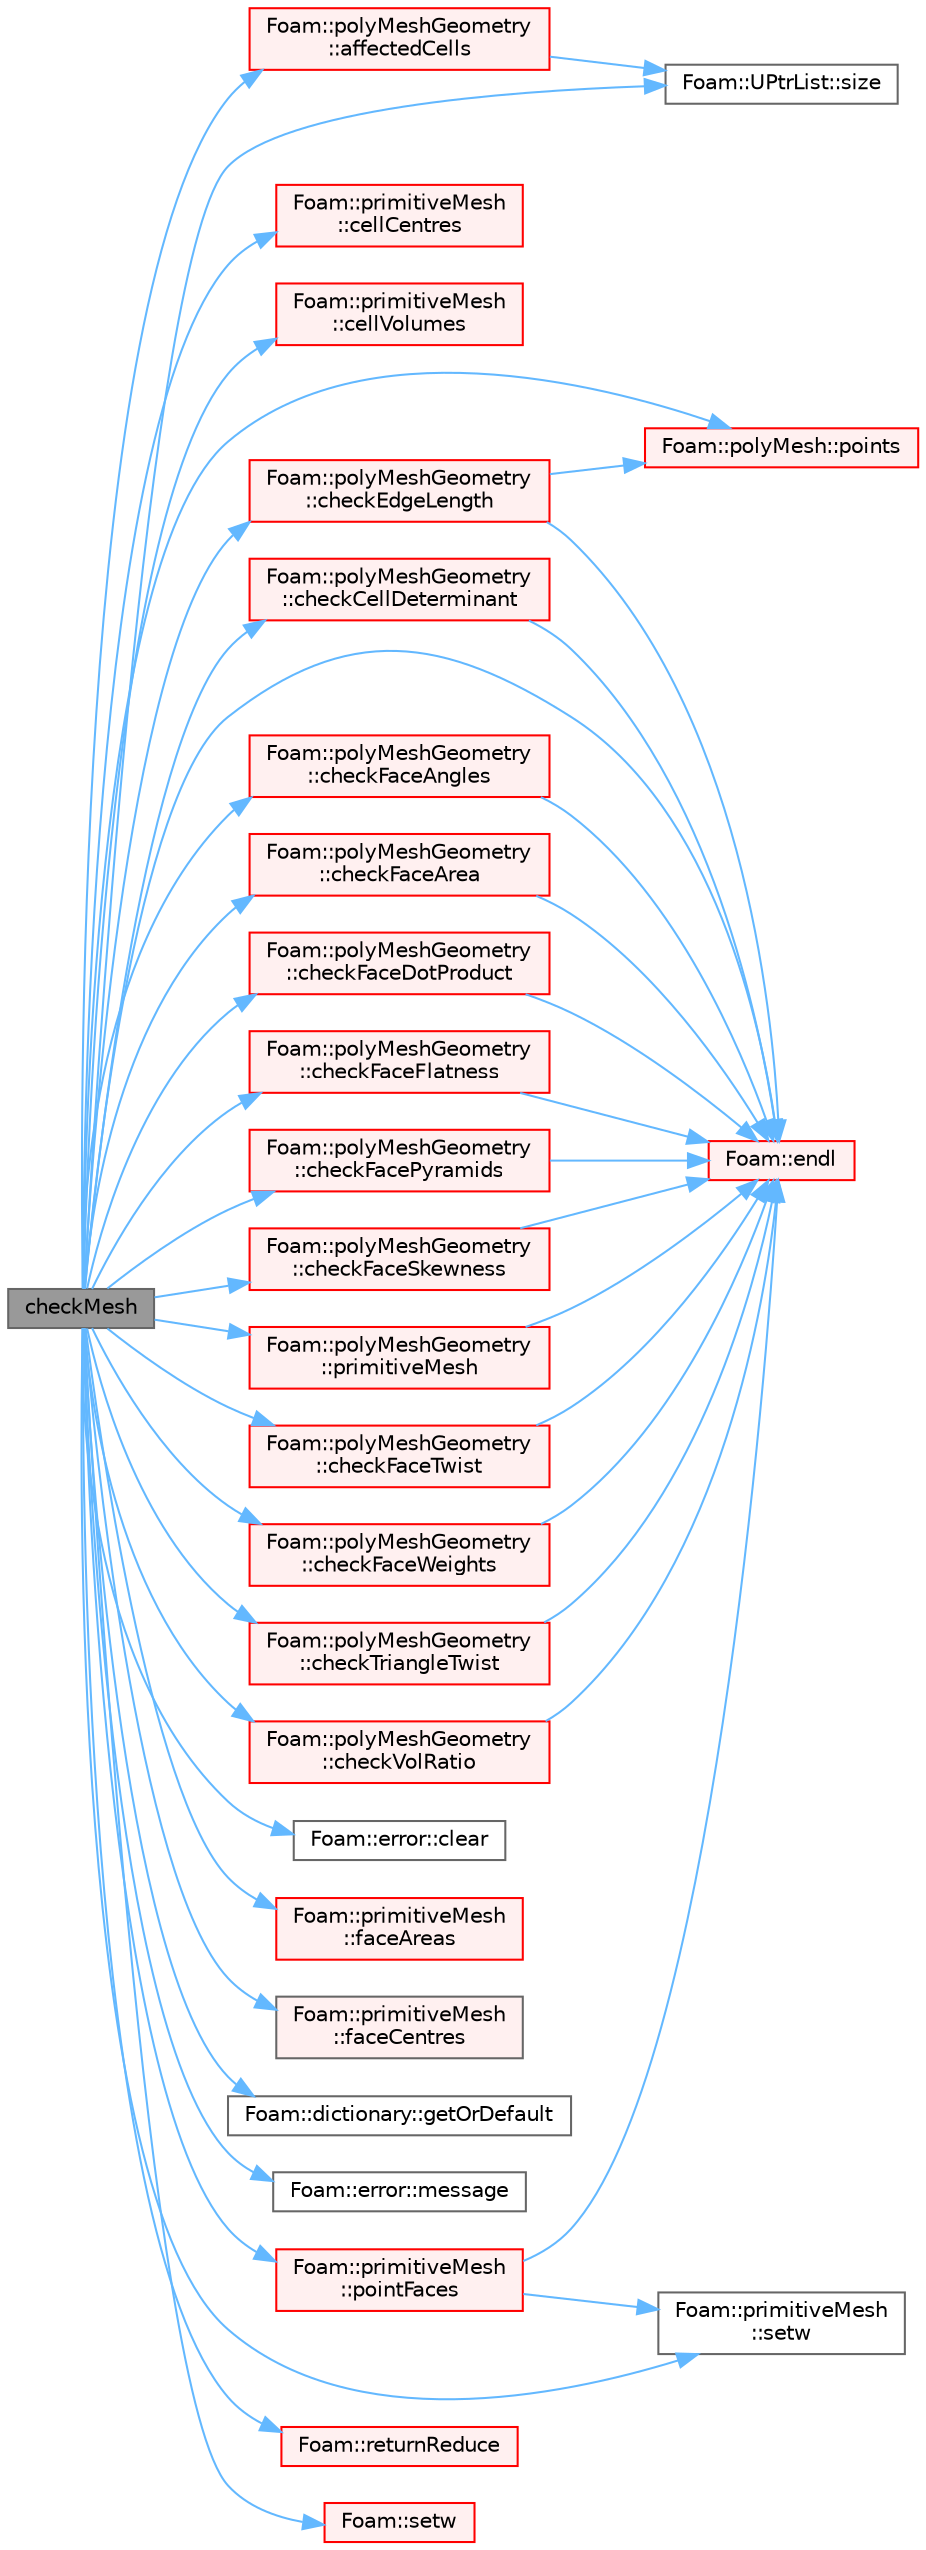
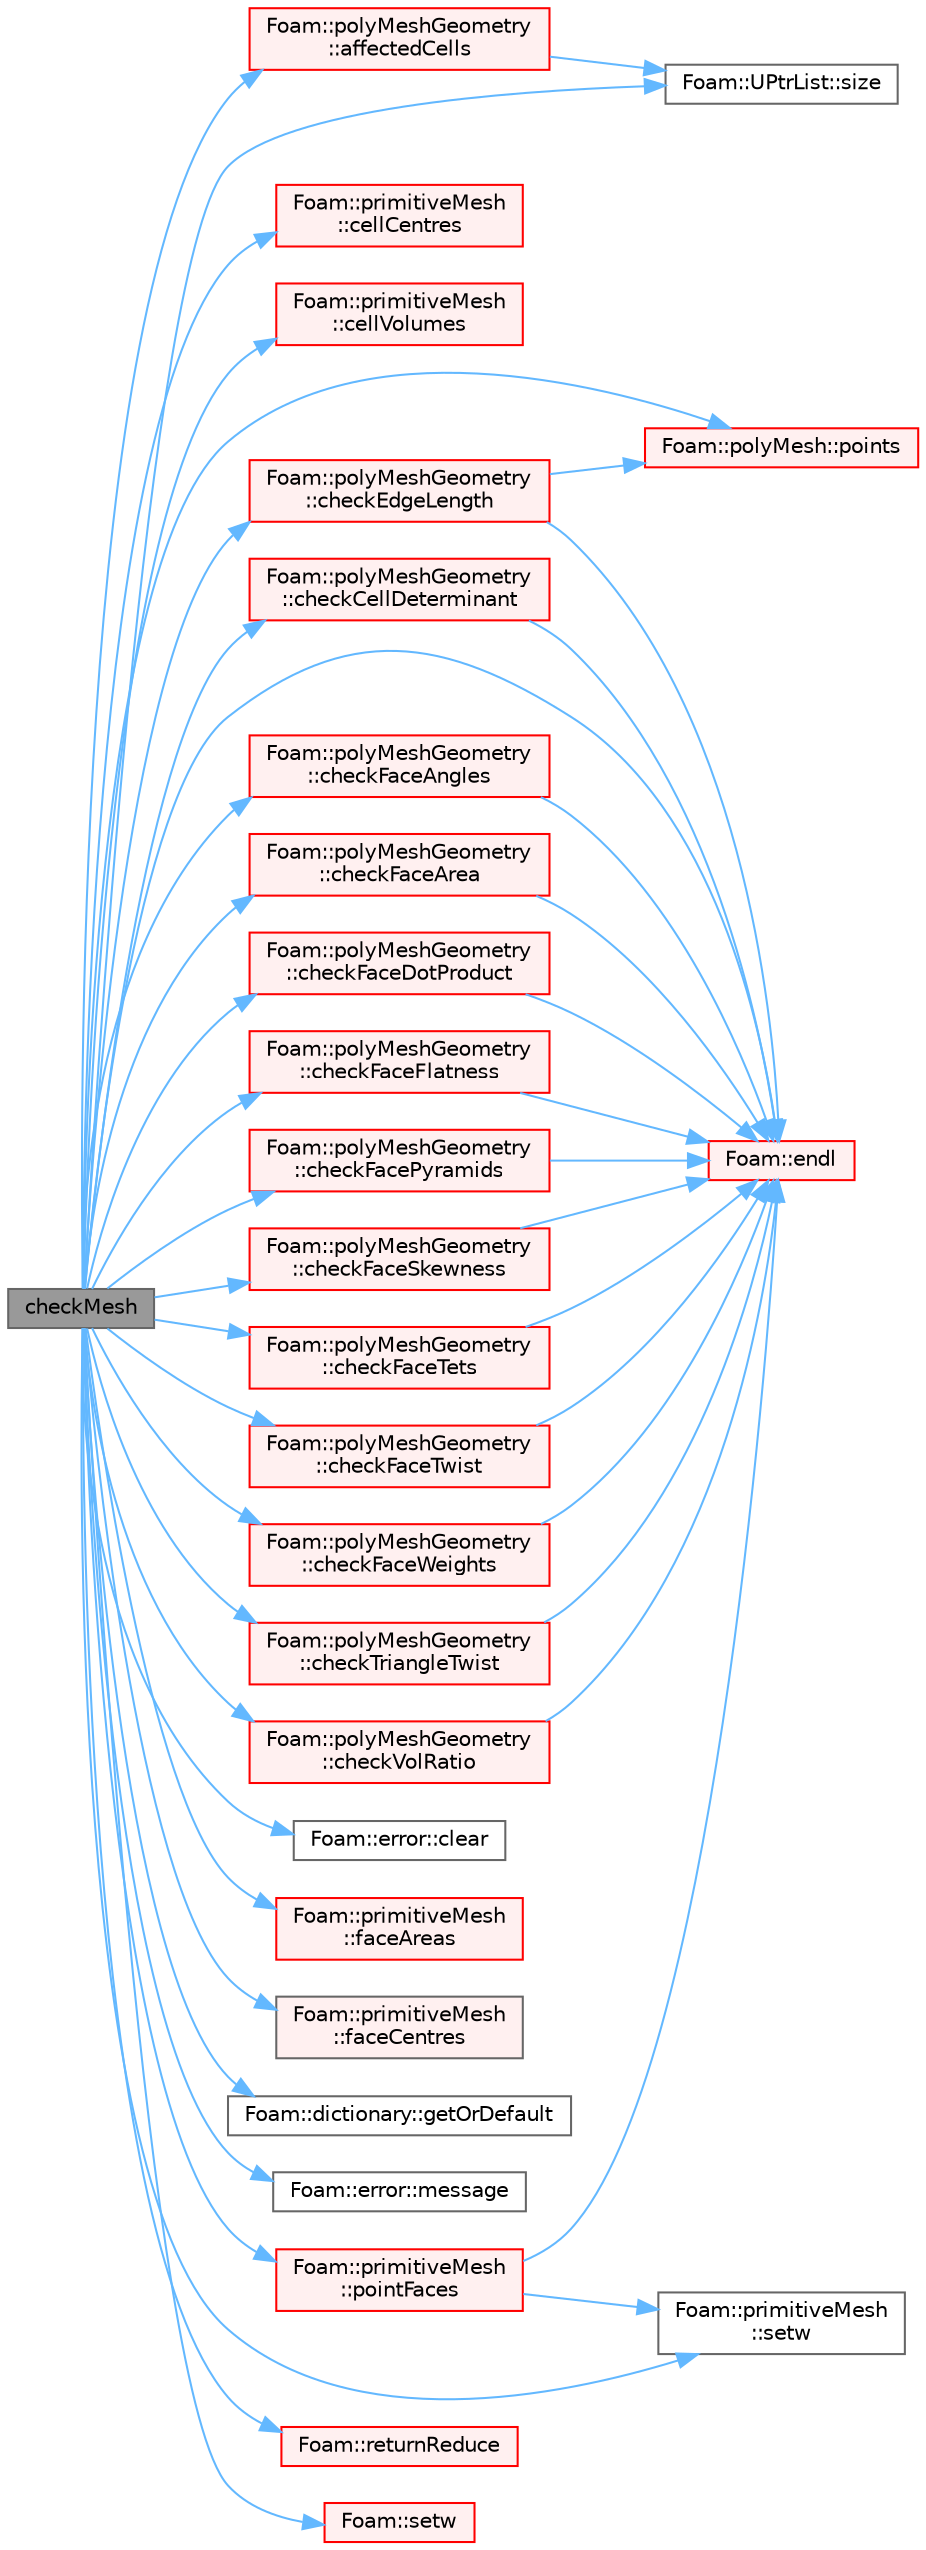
(400, 1358) -> (400, 1358)
